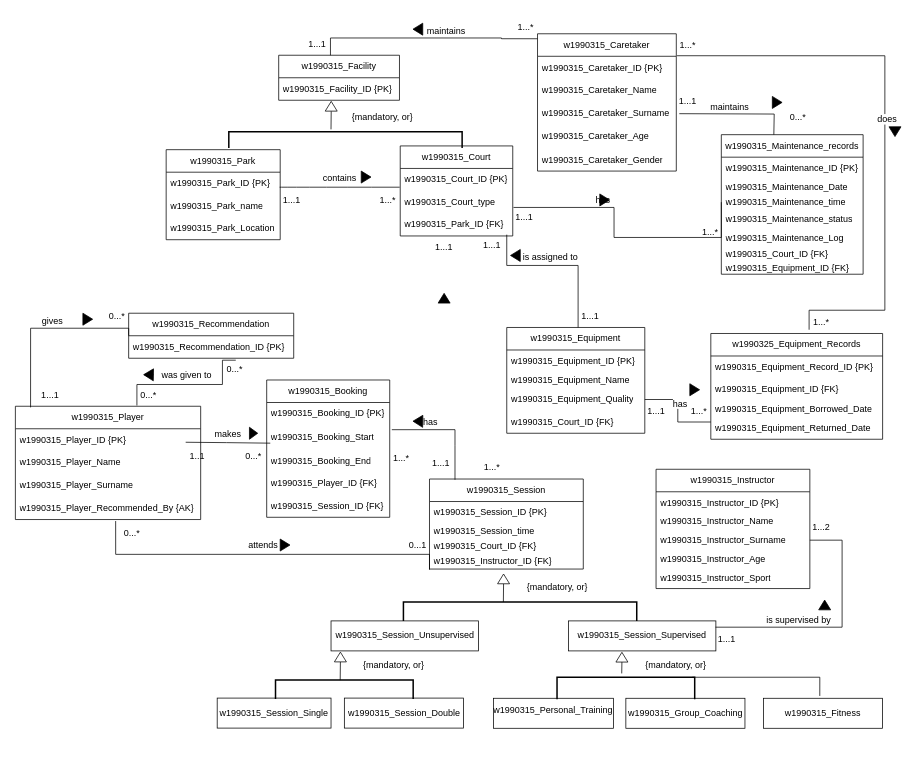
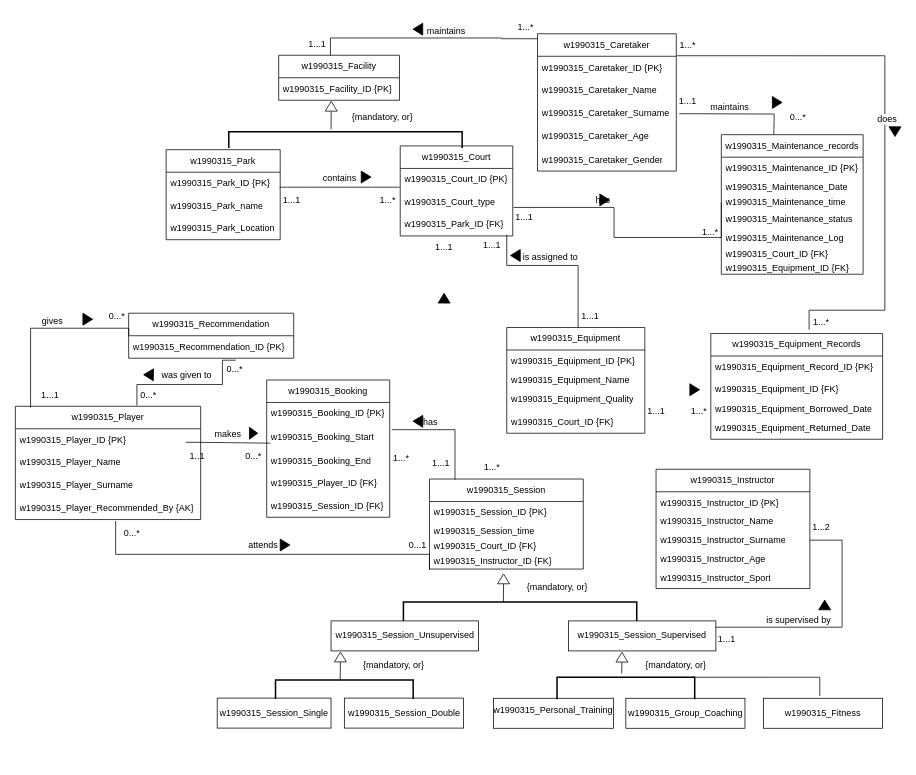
(797, 345) -> (797, 345)
(674, 399) -> none
